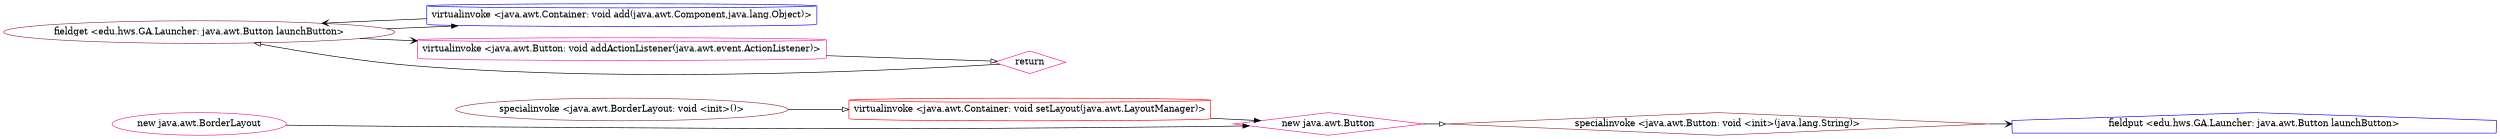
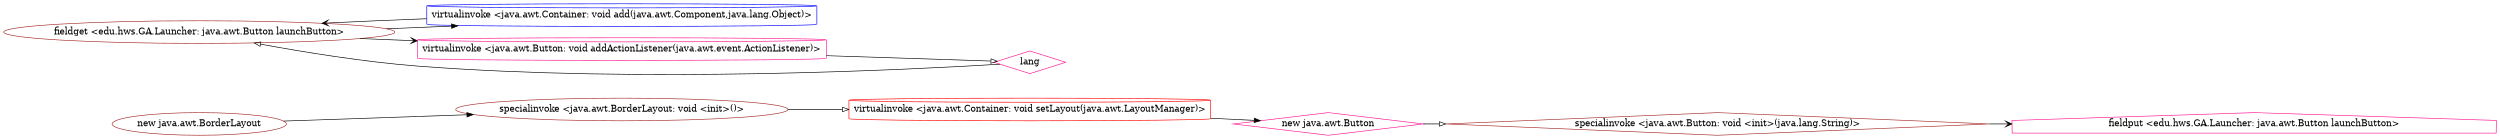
(1030, 62) -> (1030, 62)
(199, 124) -> (199, 124)
(2254, 124) -> (2254, 124)
(764, 128) -> (375, 118)
